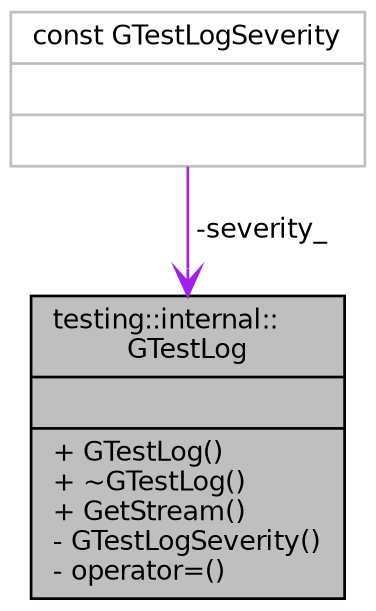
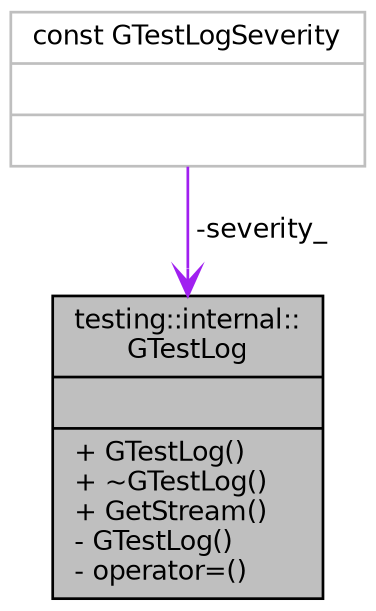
(188, 542) -> (154, 542)
